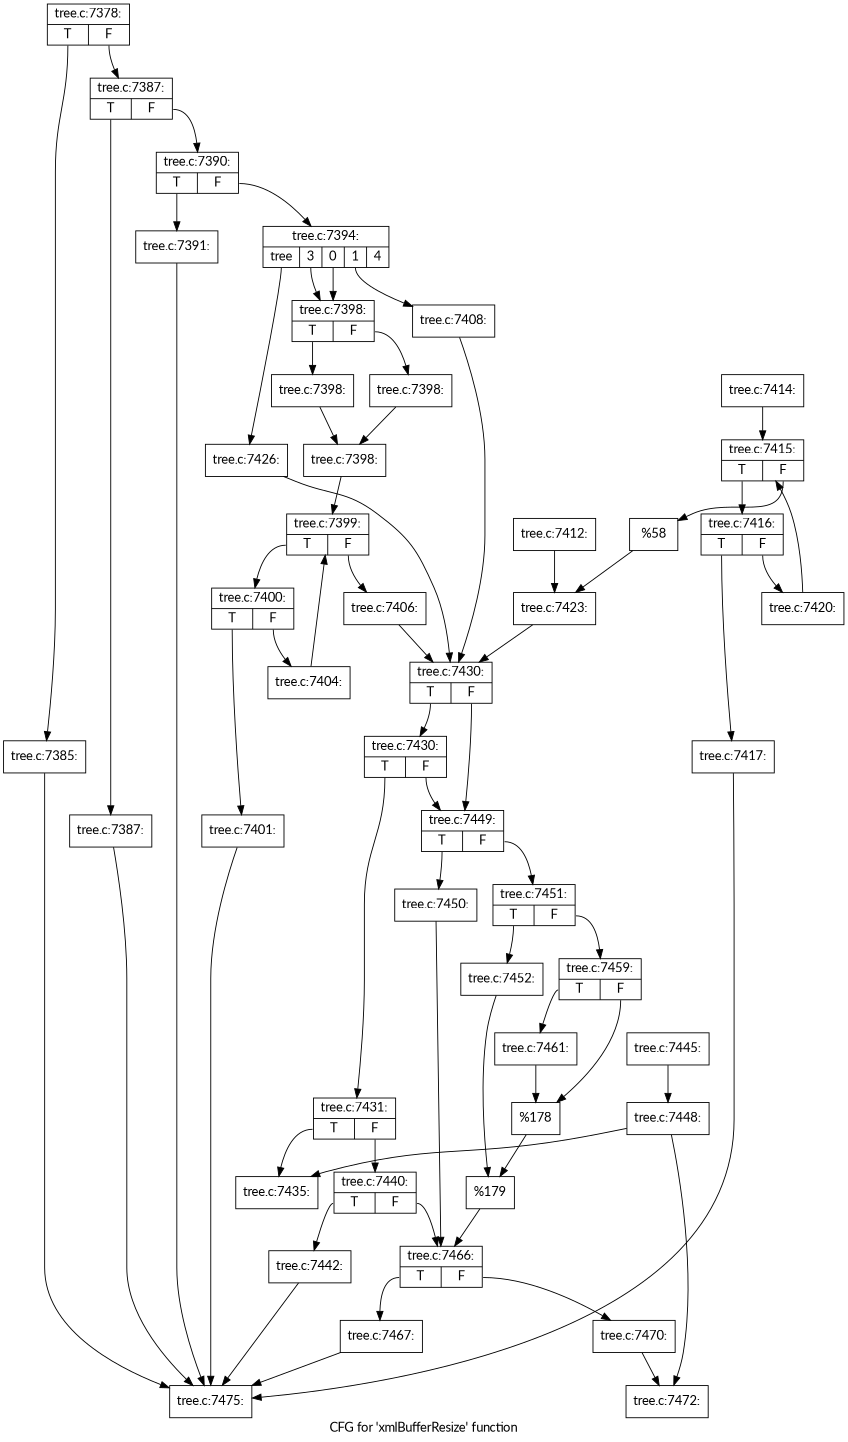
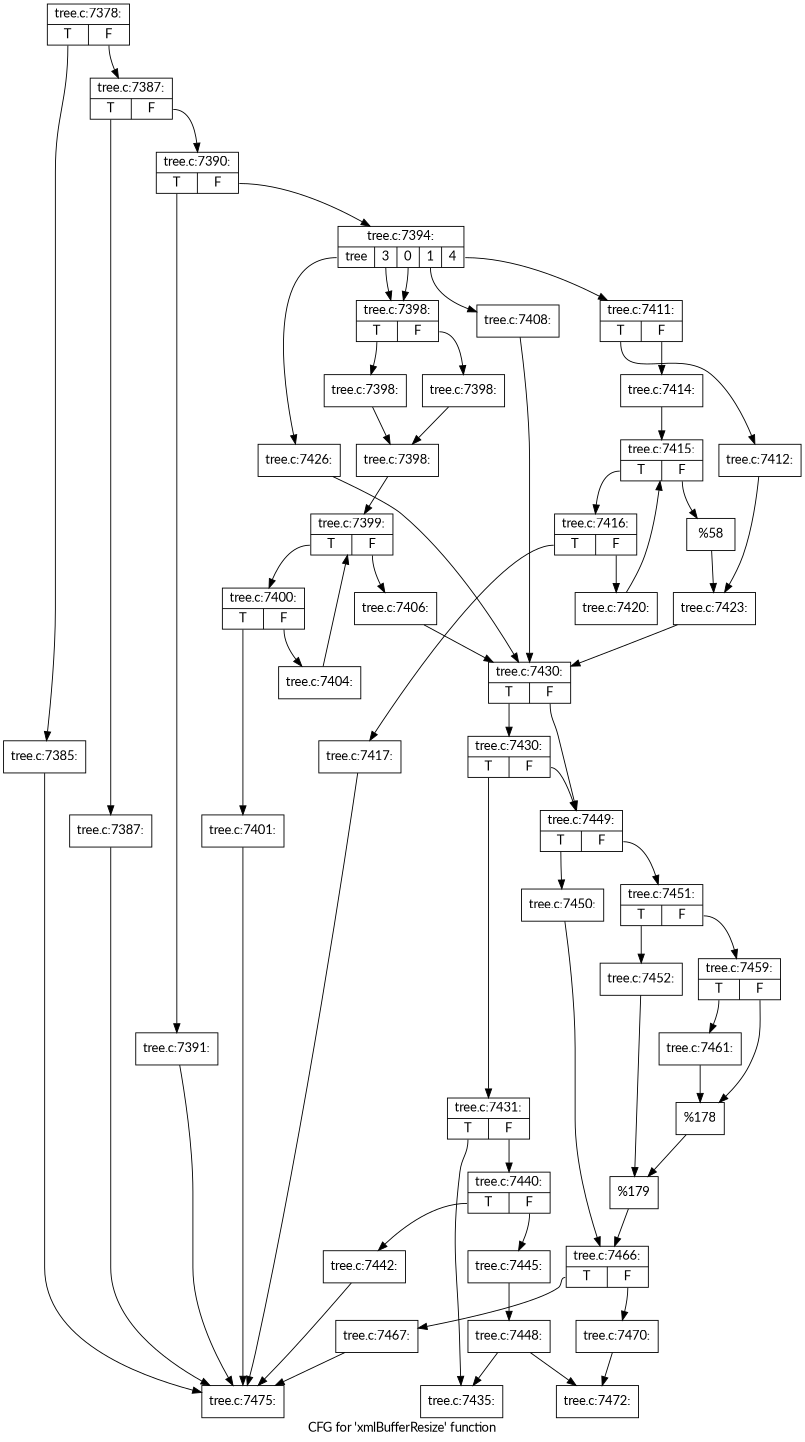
none -> (641, 321)
(429, 1218) -> (528, 1228)
